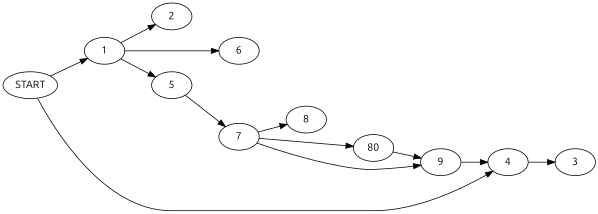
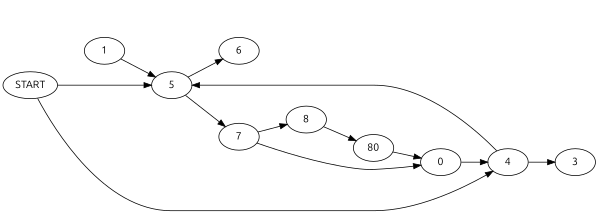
(172, 16) -> none
(168, 51) -> (202, 70)
(66, 69) -> (101, 85)
none -> (358, 85)
(302, 142) -> (336, 132)
(441, 162) -> (441, 162)
